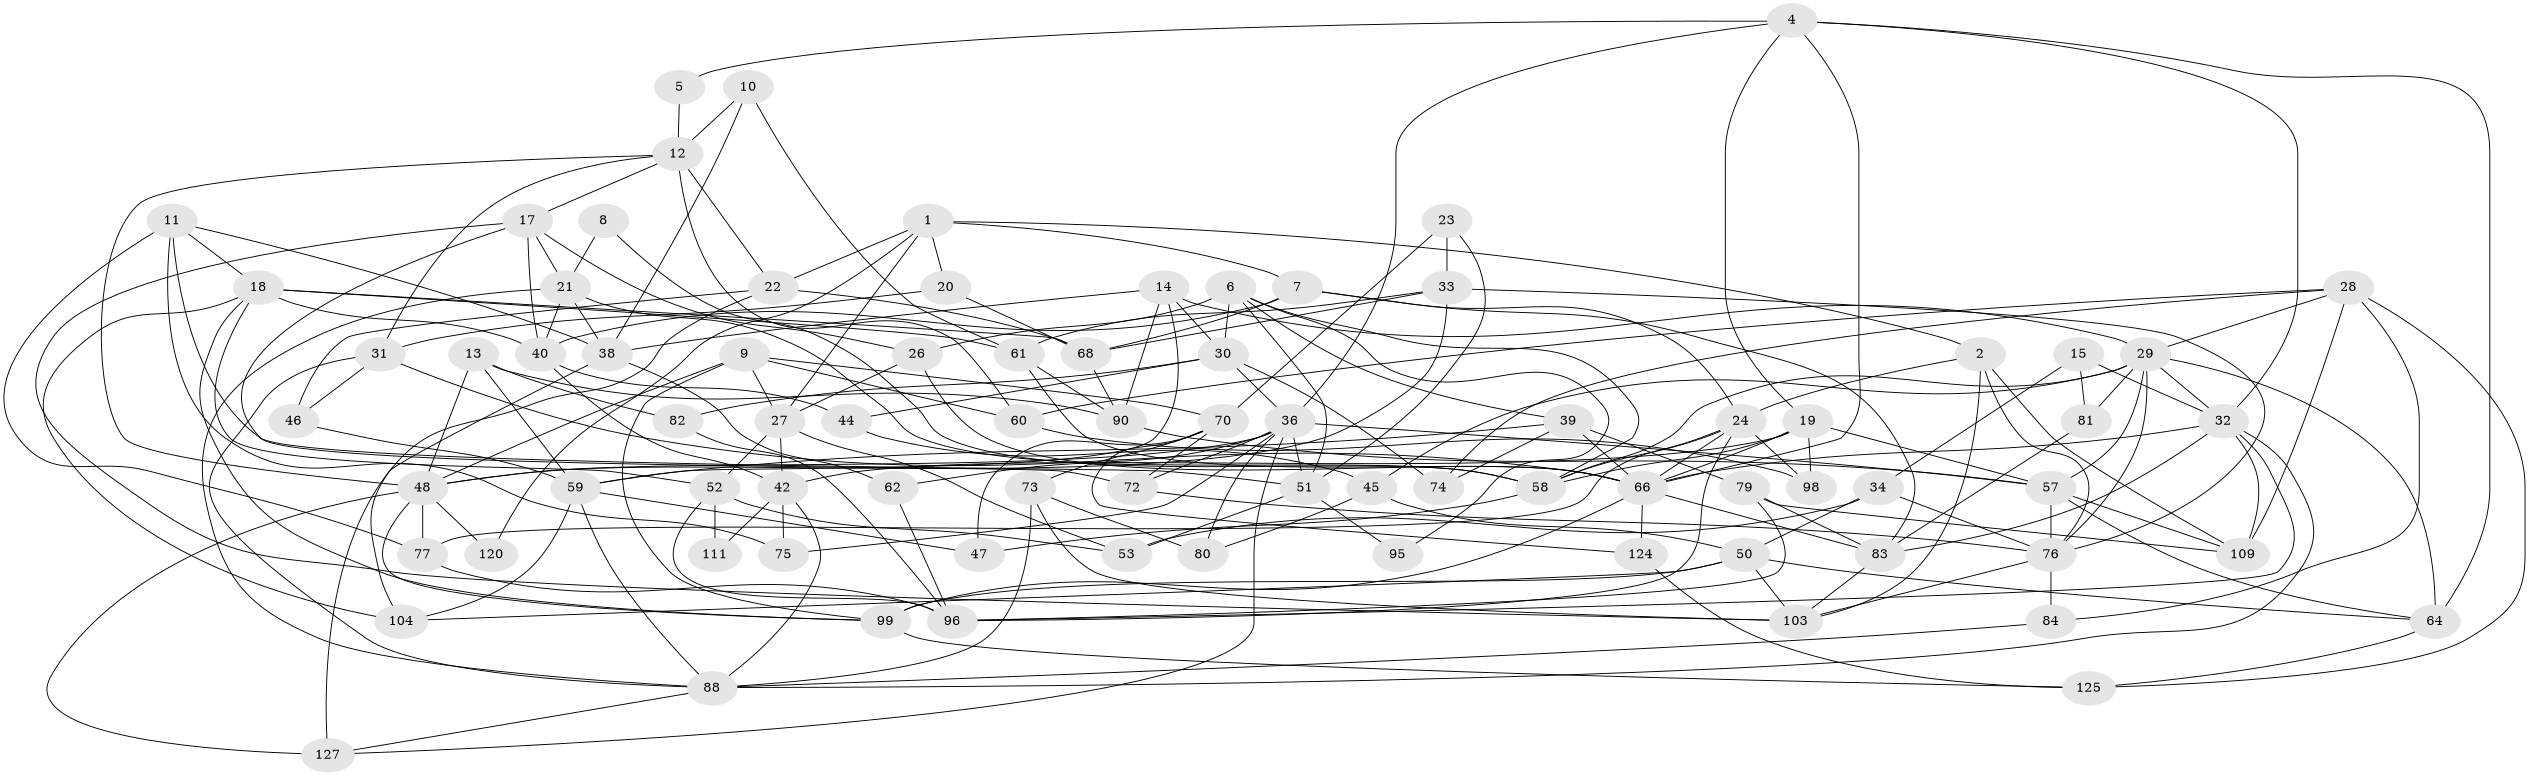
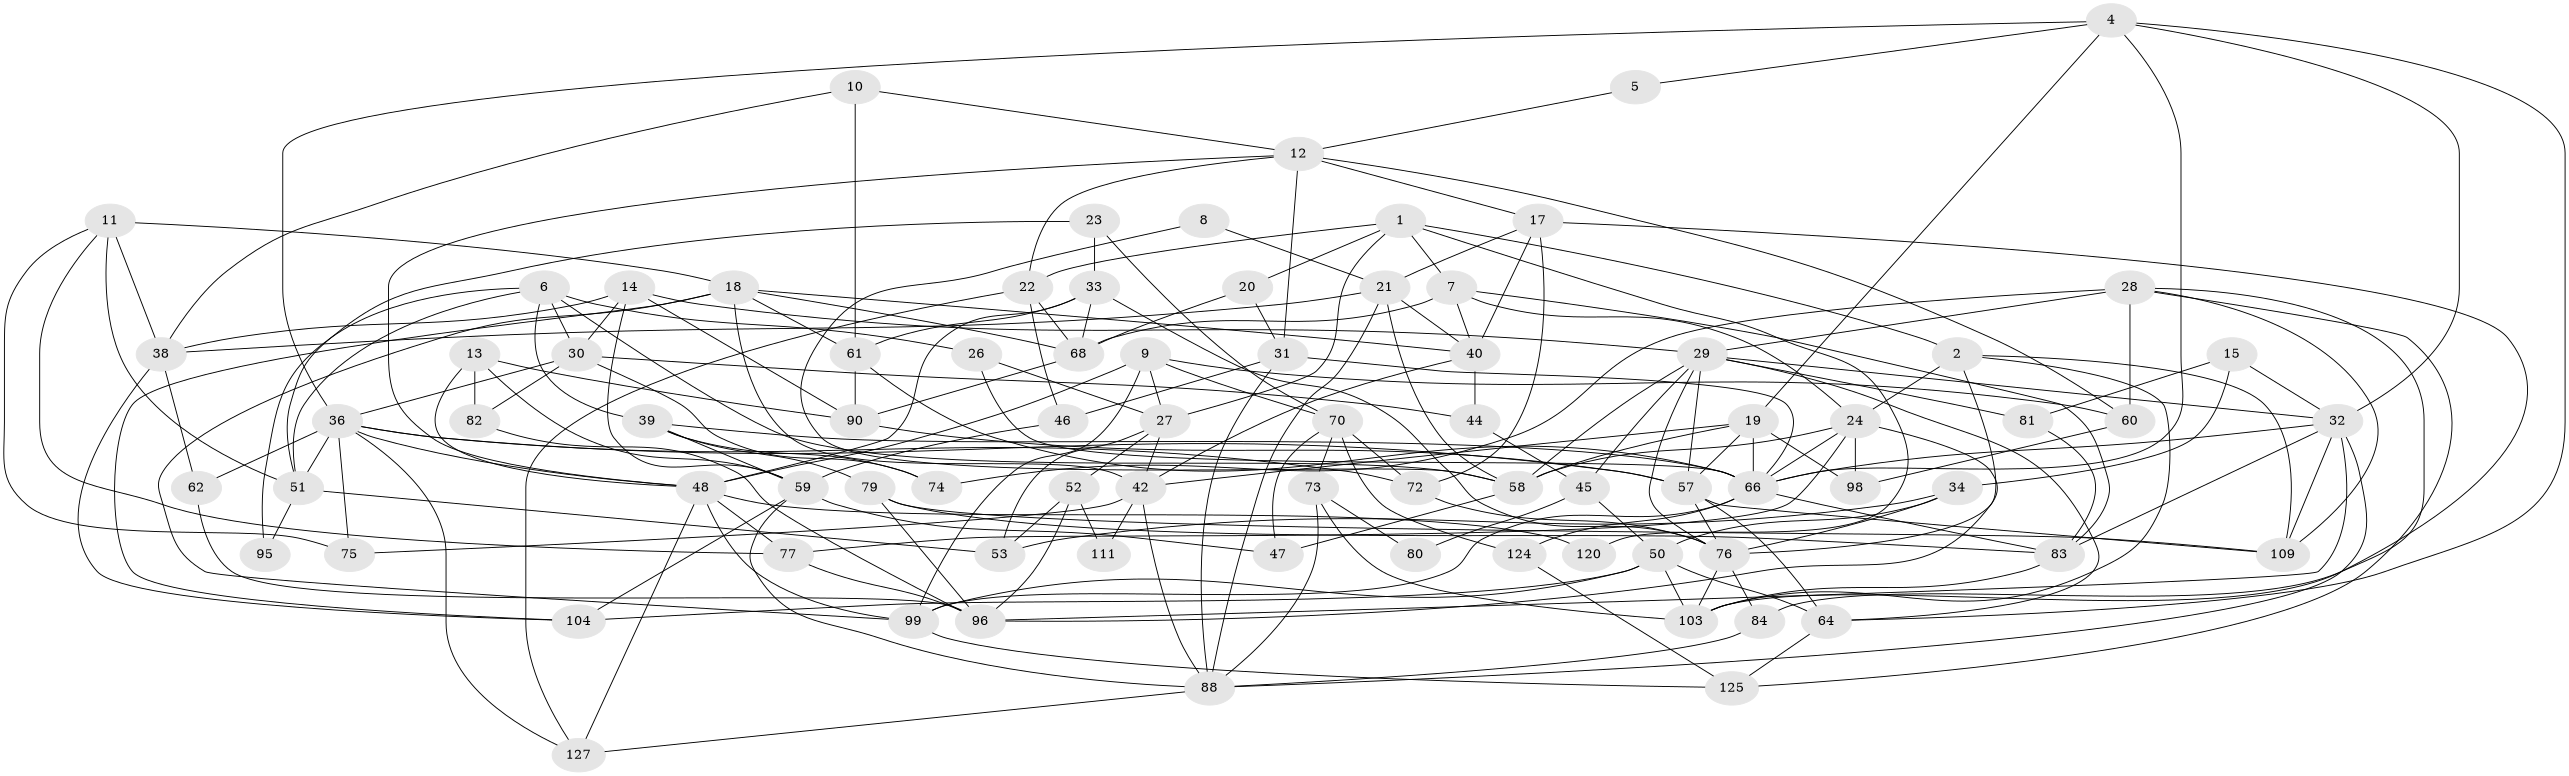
(684, 308) -> none
(341, 460) -> (780, 427)
(1233, 484) -> none
